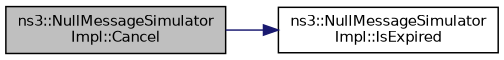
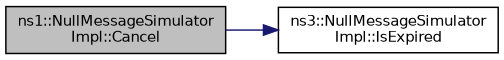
(116, 30) -> (116, 30)
